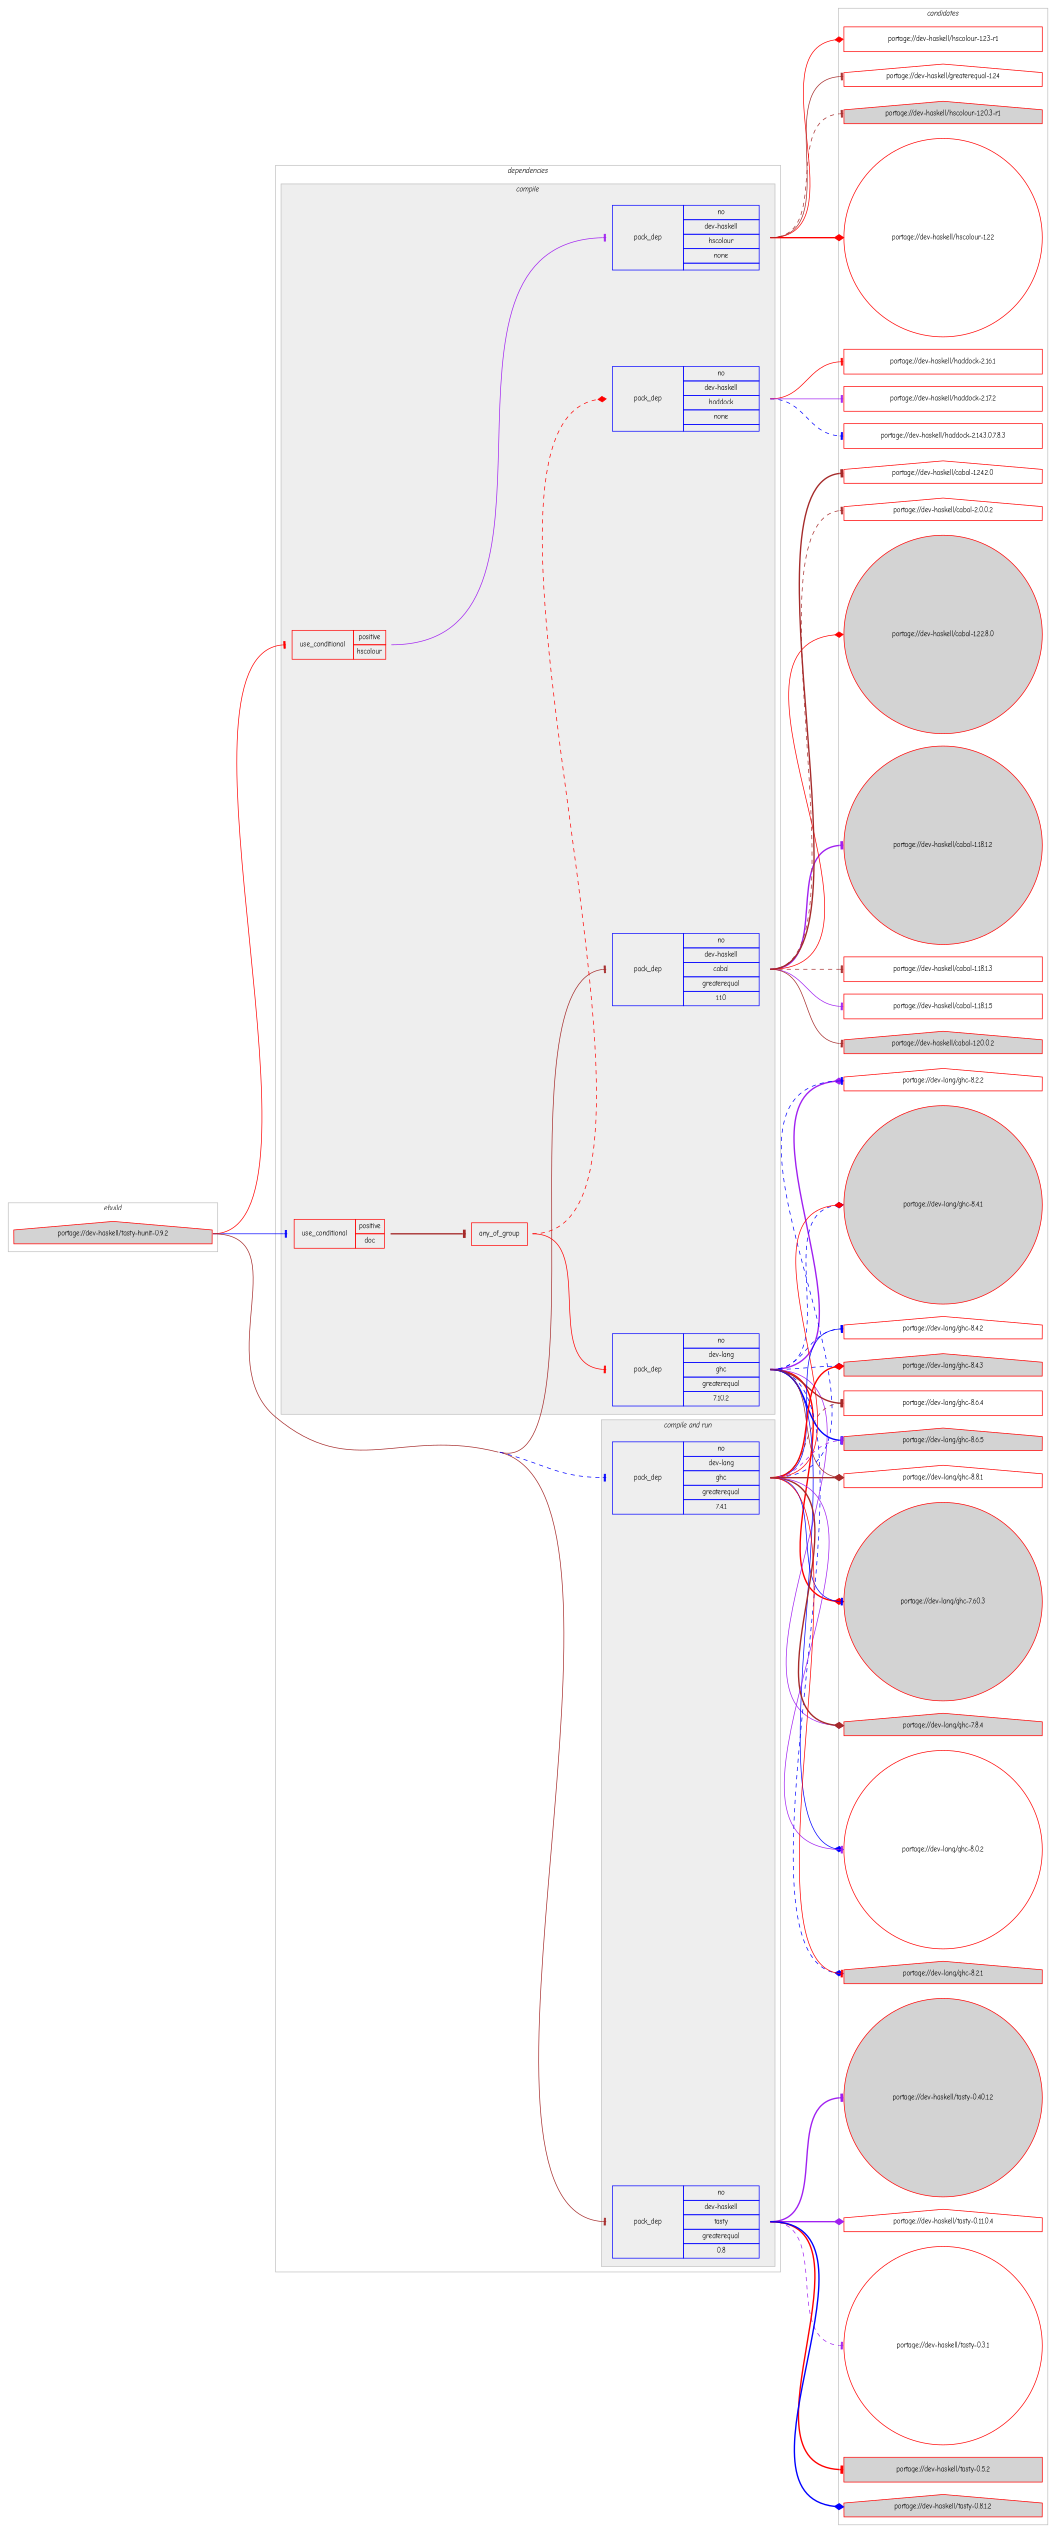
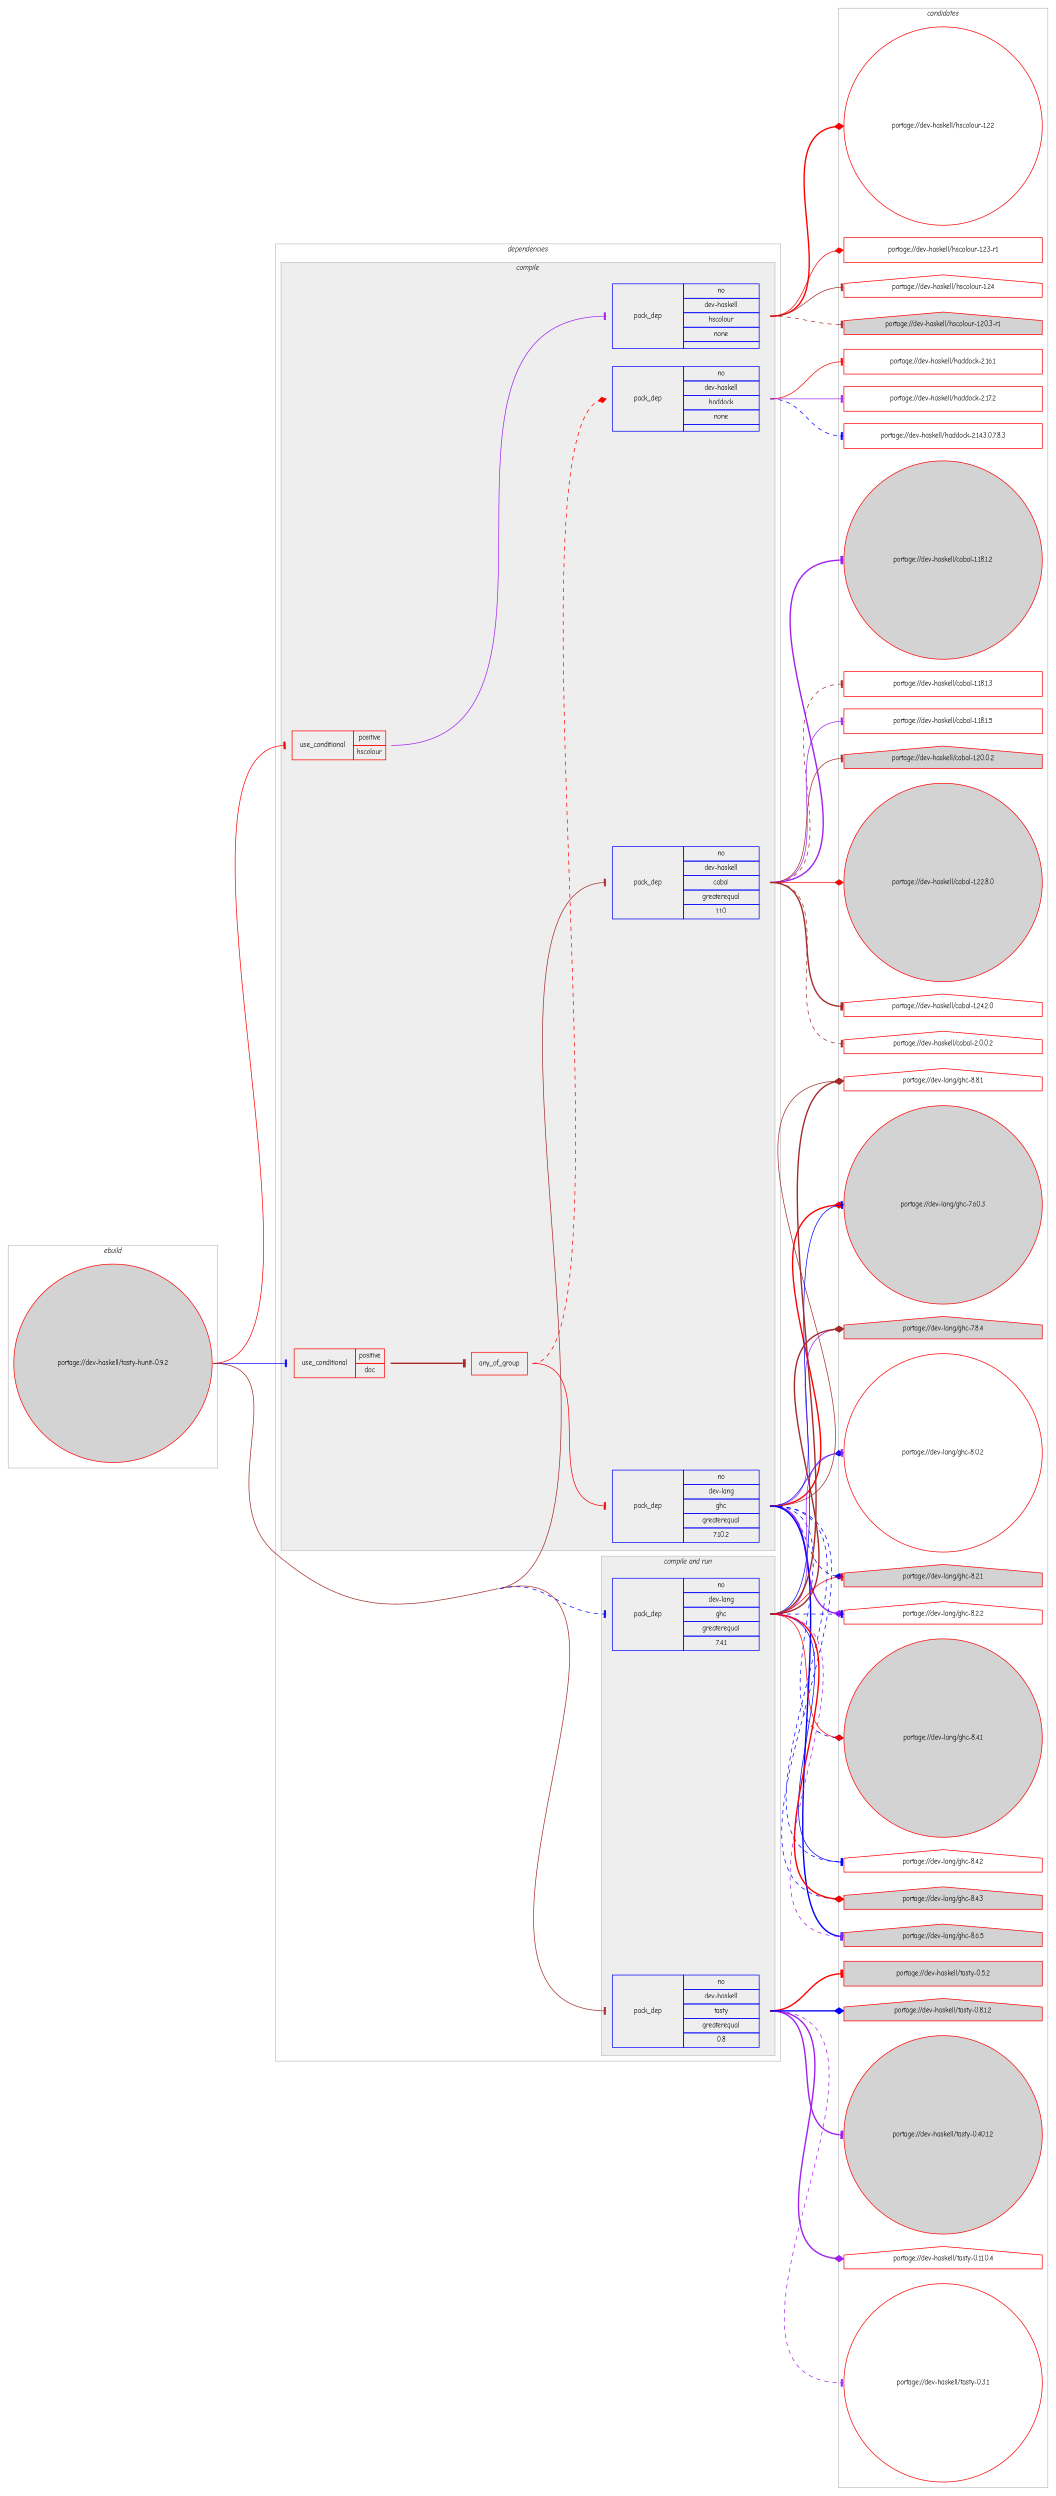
(943, 76) -> (943, 287)
(113, 1234) -> (113, 1363)
(943, 1403) -> none
